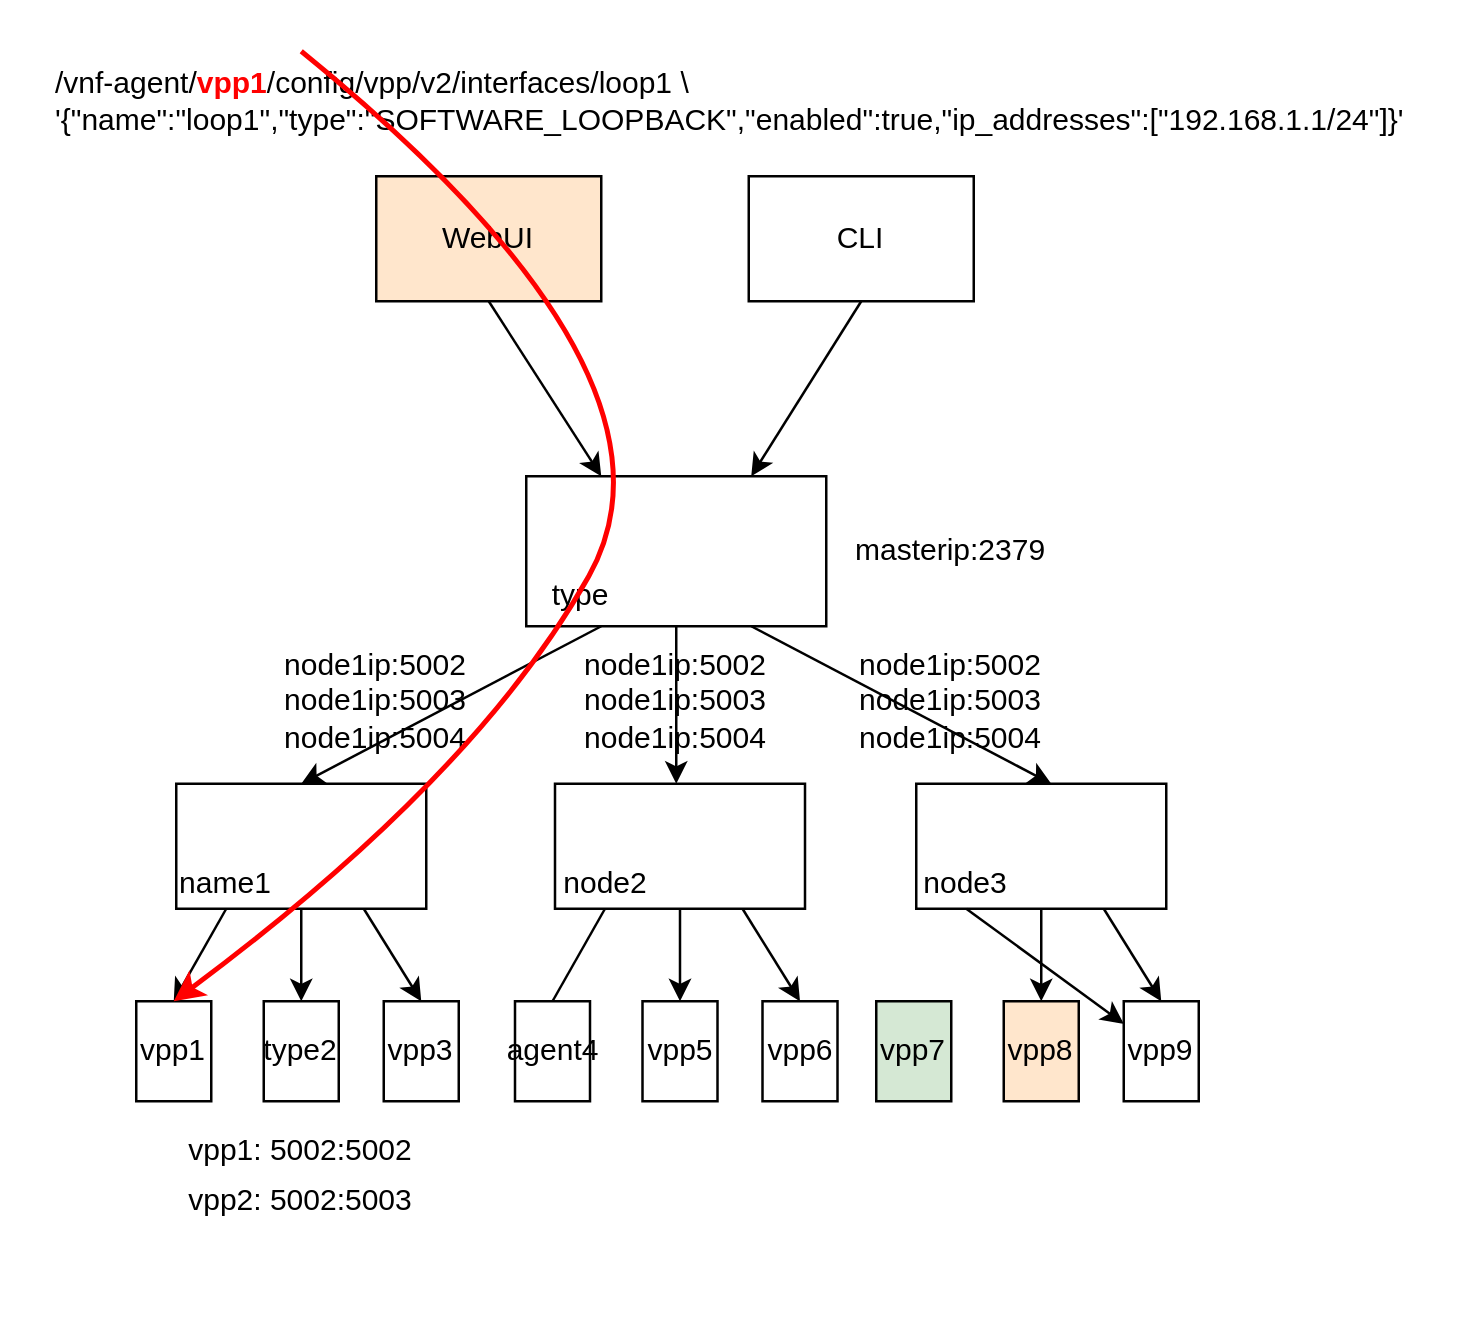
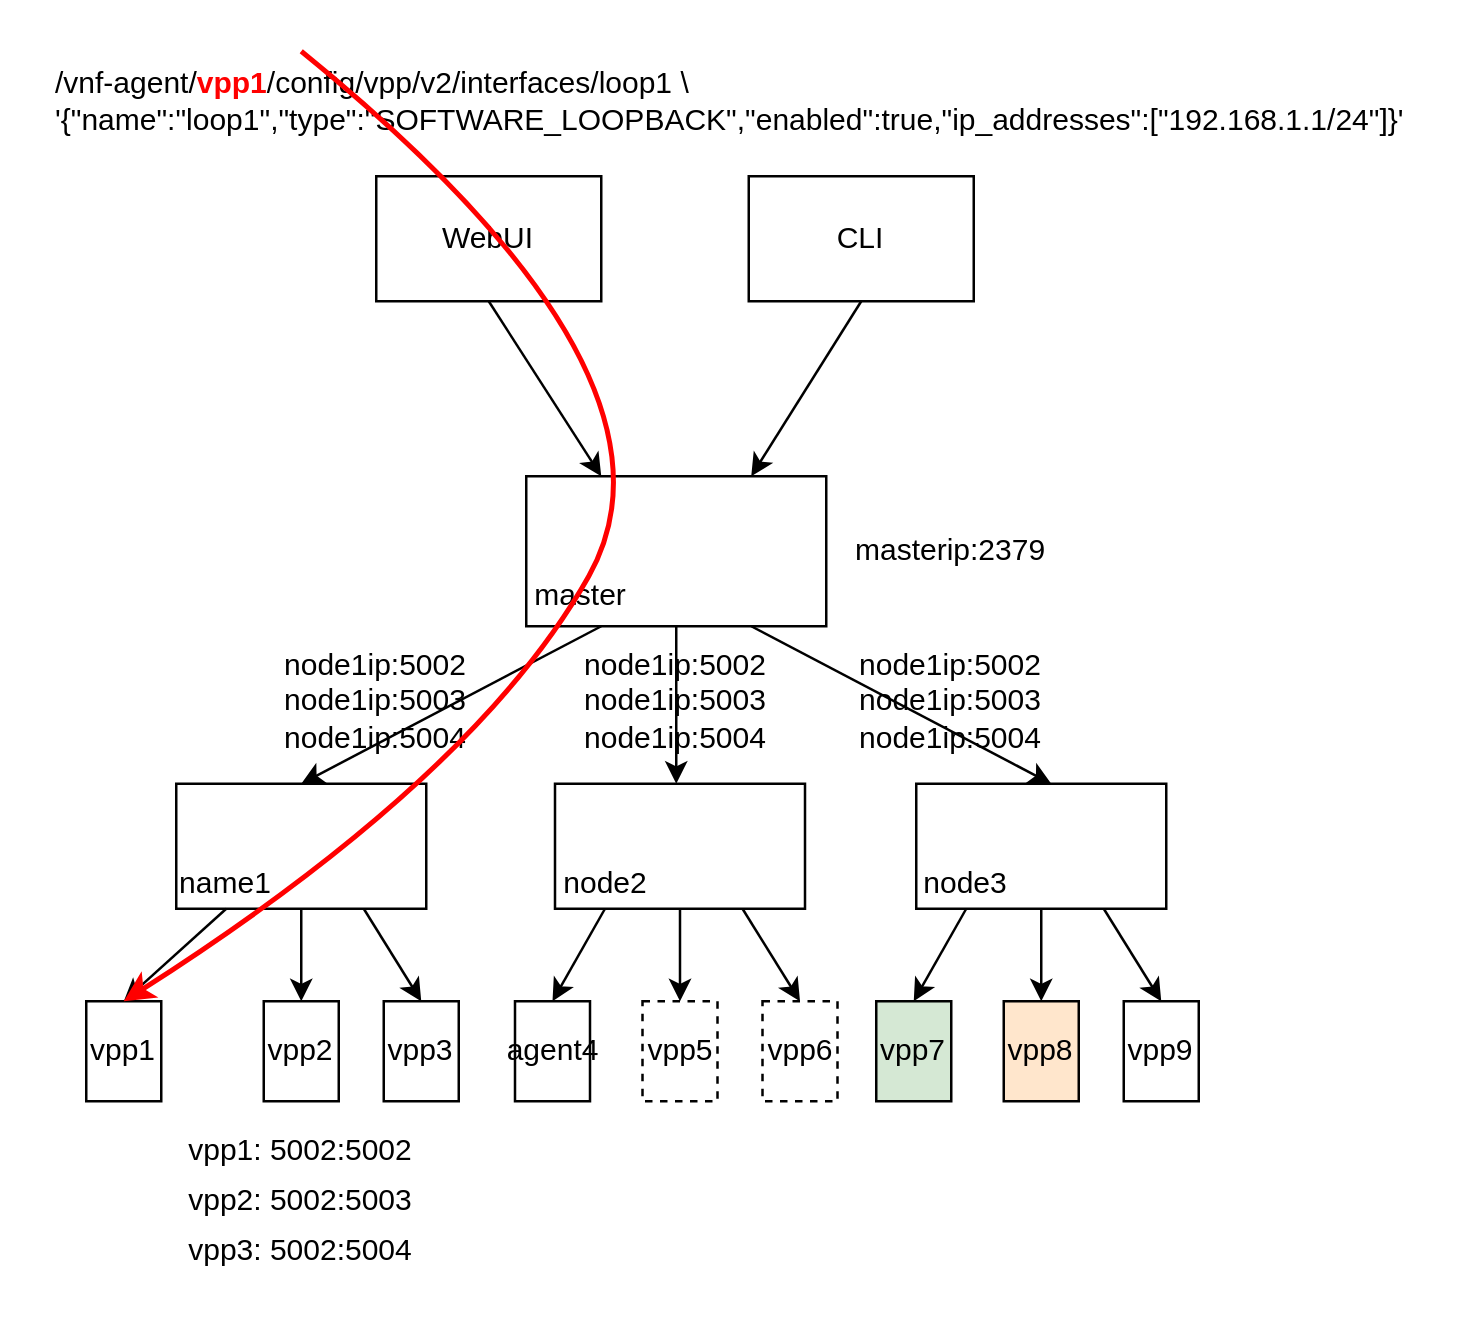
(489, 239) -> (489, 239)
(581, 596) -> (581, 596)
(1002, 935) -> (944, 948)
(558, 992) -> (561, 986)
(174, 1051) -> (124, 1051)
(301, 1051) -> (301, 1051)
(680, 1051) -> (680, 1051)
(800, 1051) -> (800, 1051)
none -> (301, 1251)
